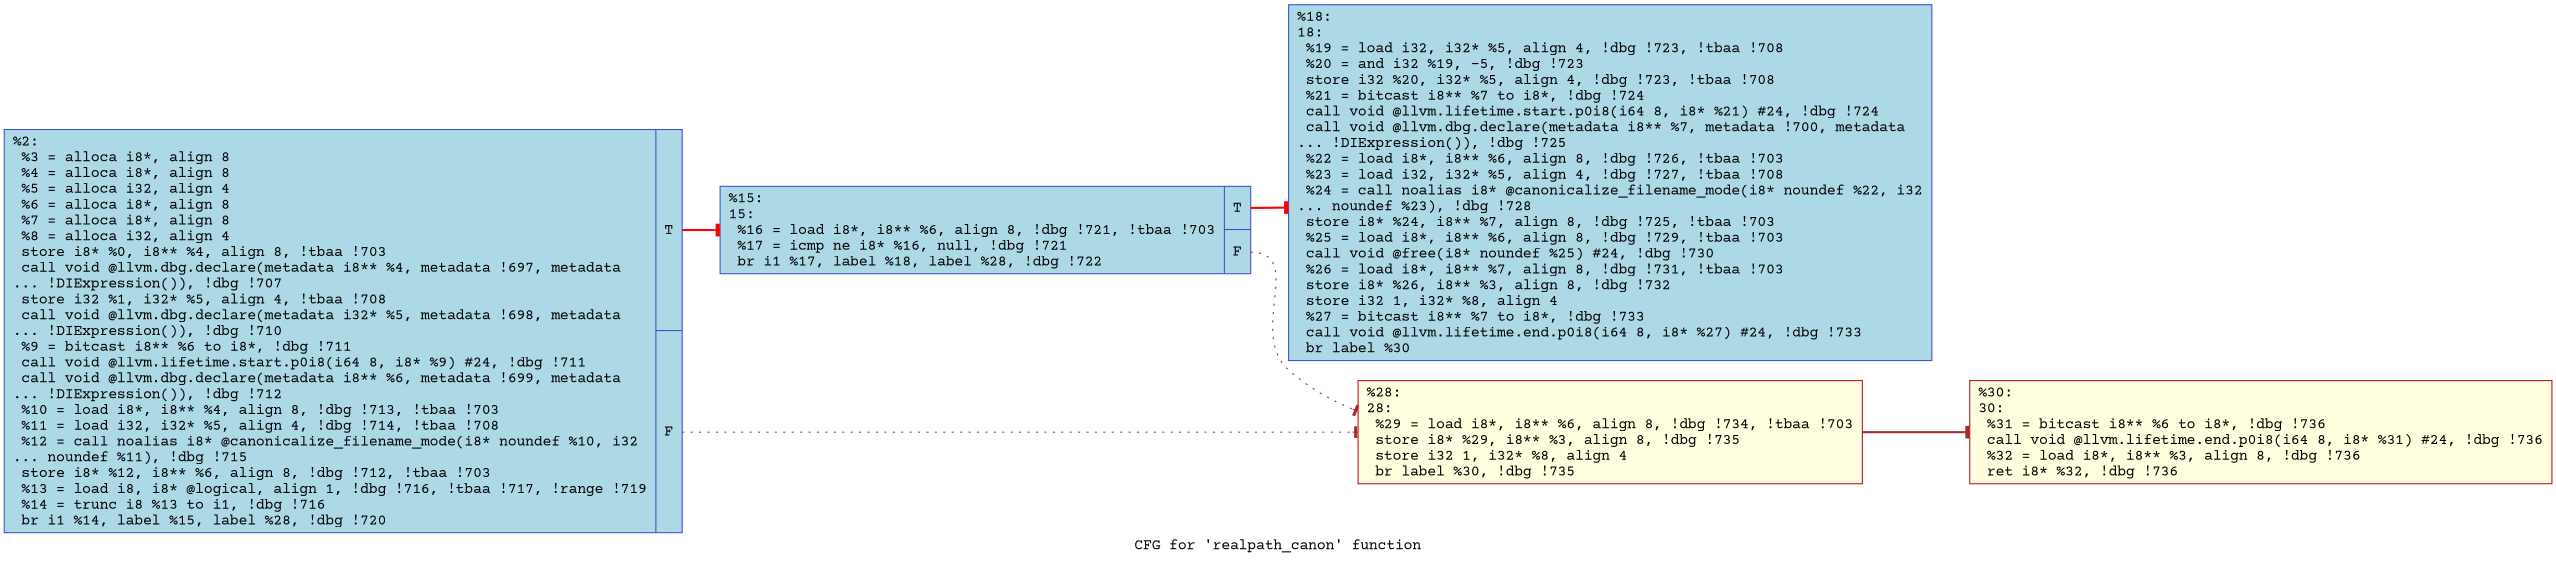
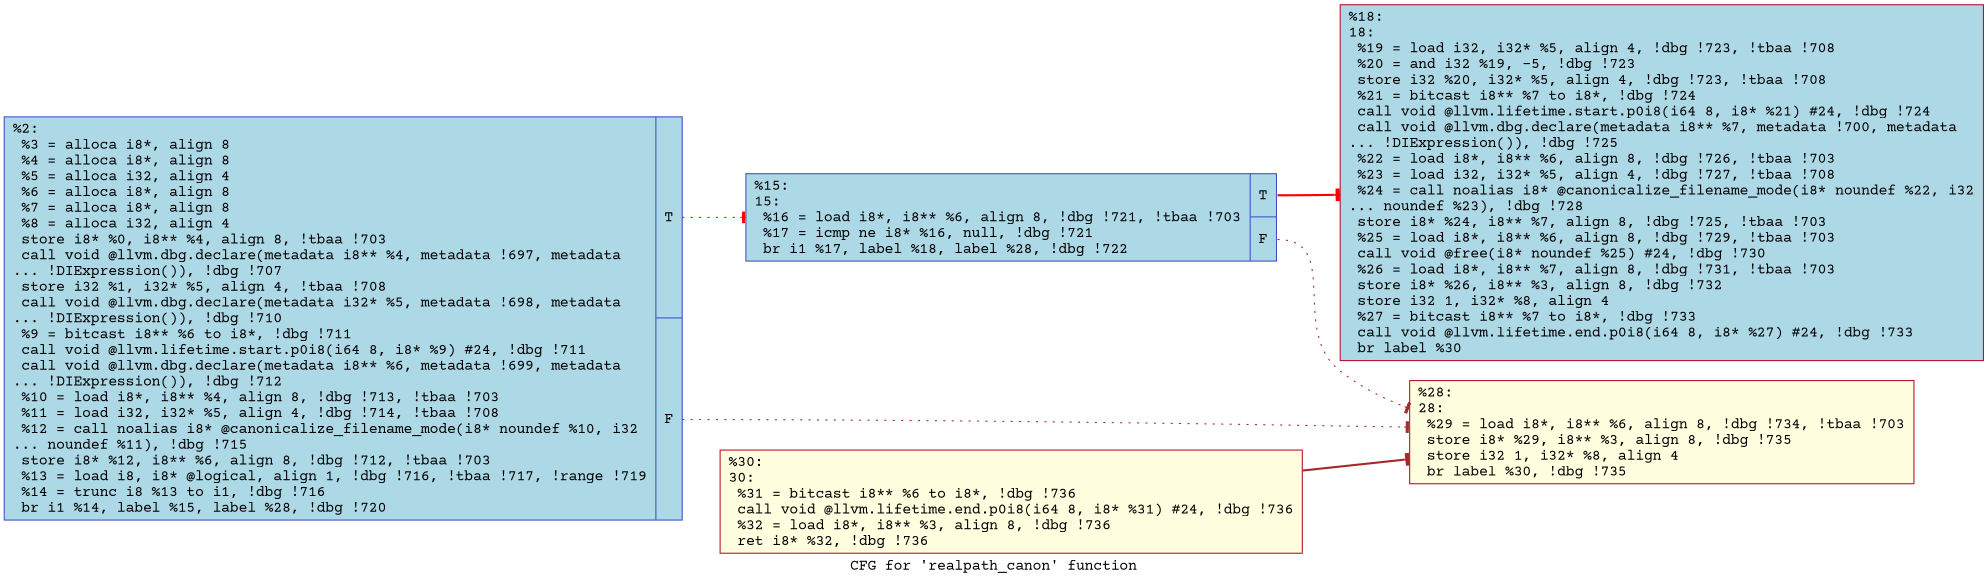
(1610, 183) -> (1662, 183)
(698, 230) -> (711, 217)
(1913, 432) -> (1353, 465)
